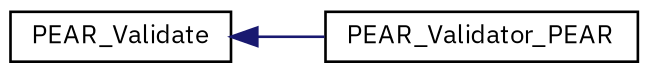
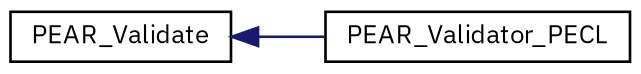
(482, 37) -> (478, 37)
